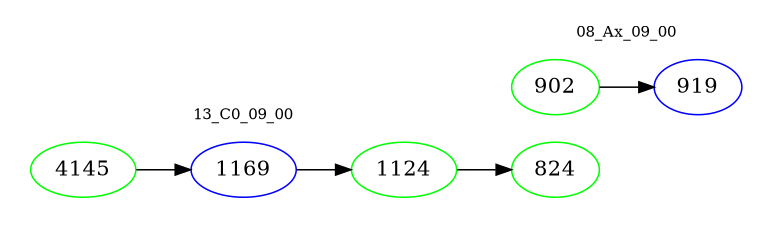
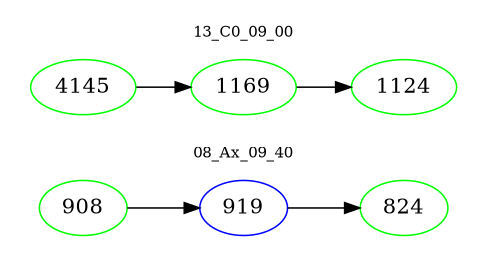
(627, 33) -> (244, 154)
(556, 87) -> (83, 208)
(244, 170) -> (244, 87)
(478, 170) -> (316, 208)
